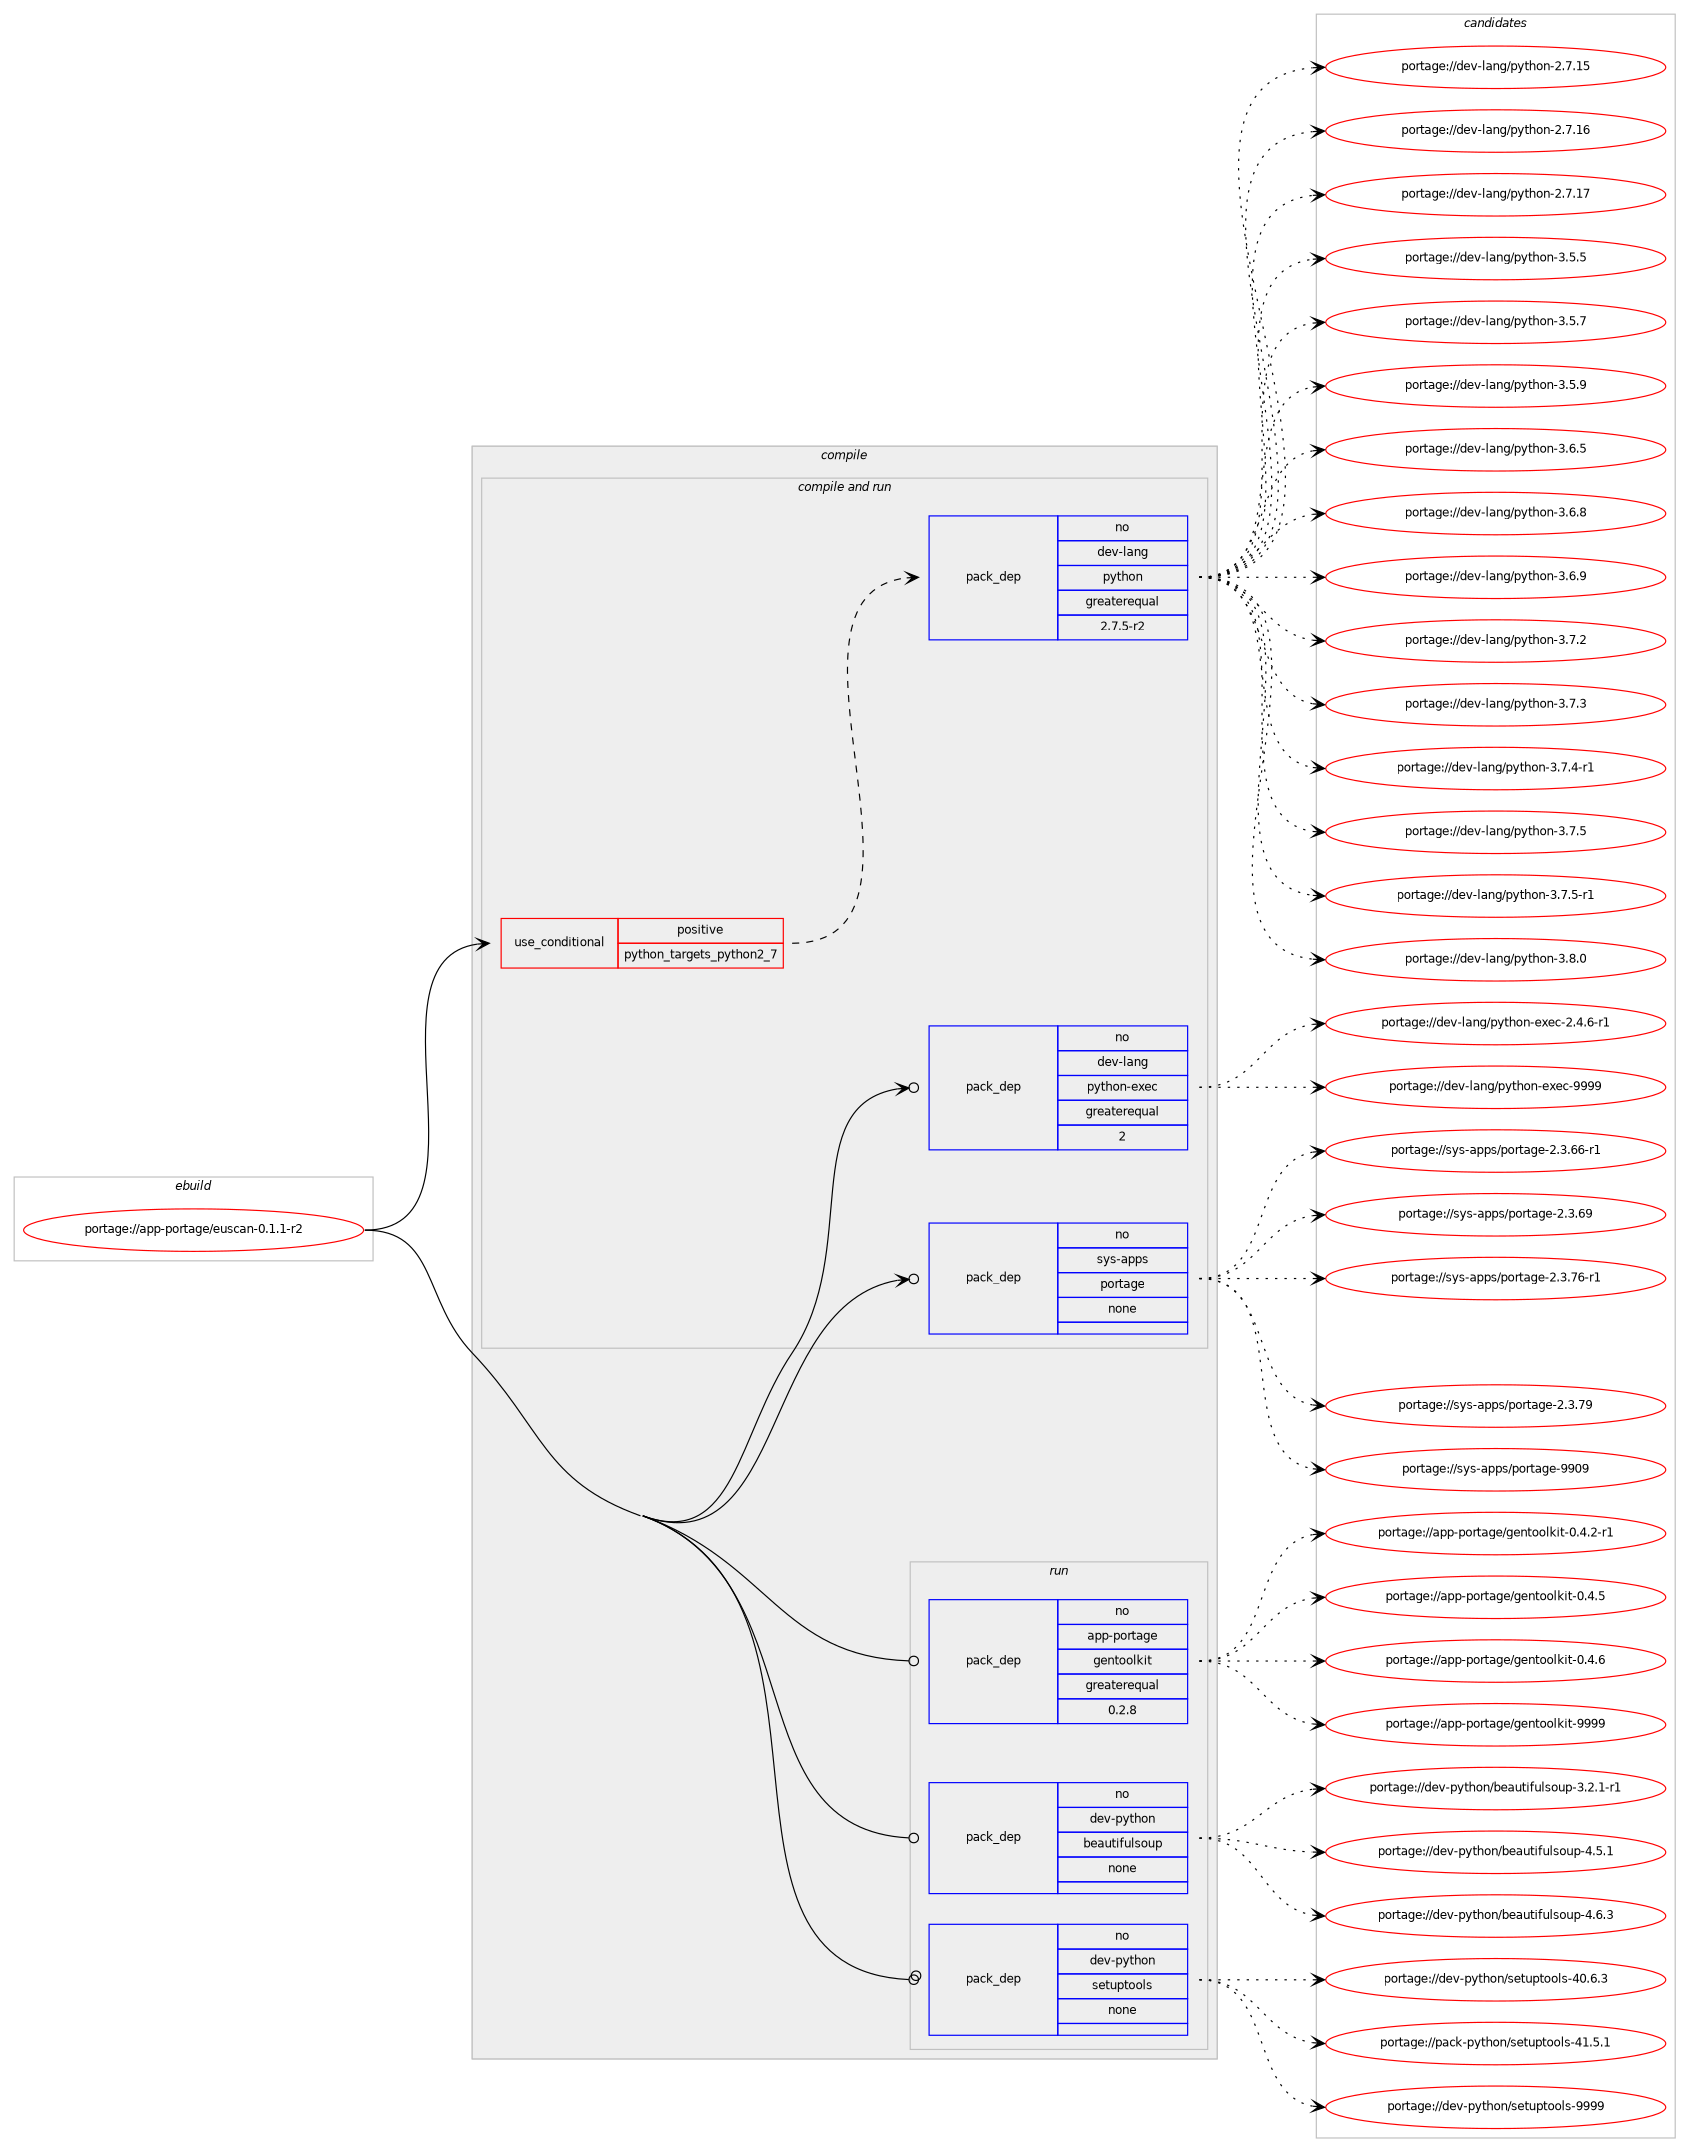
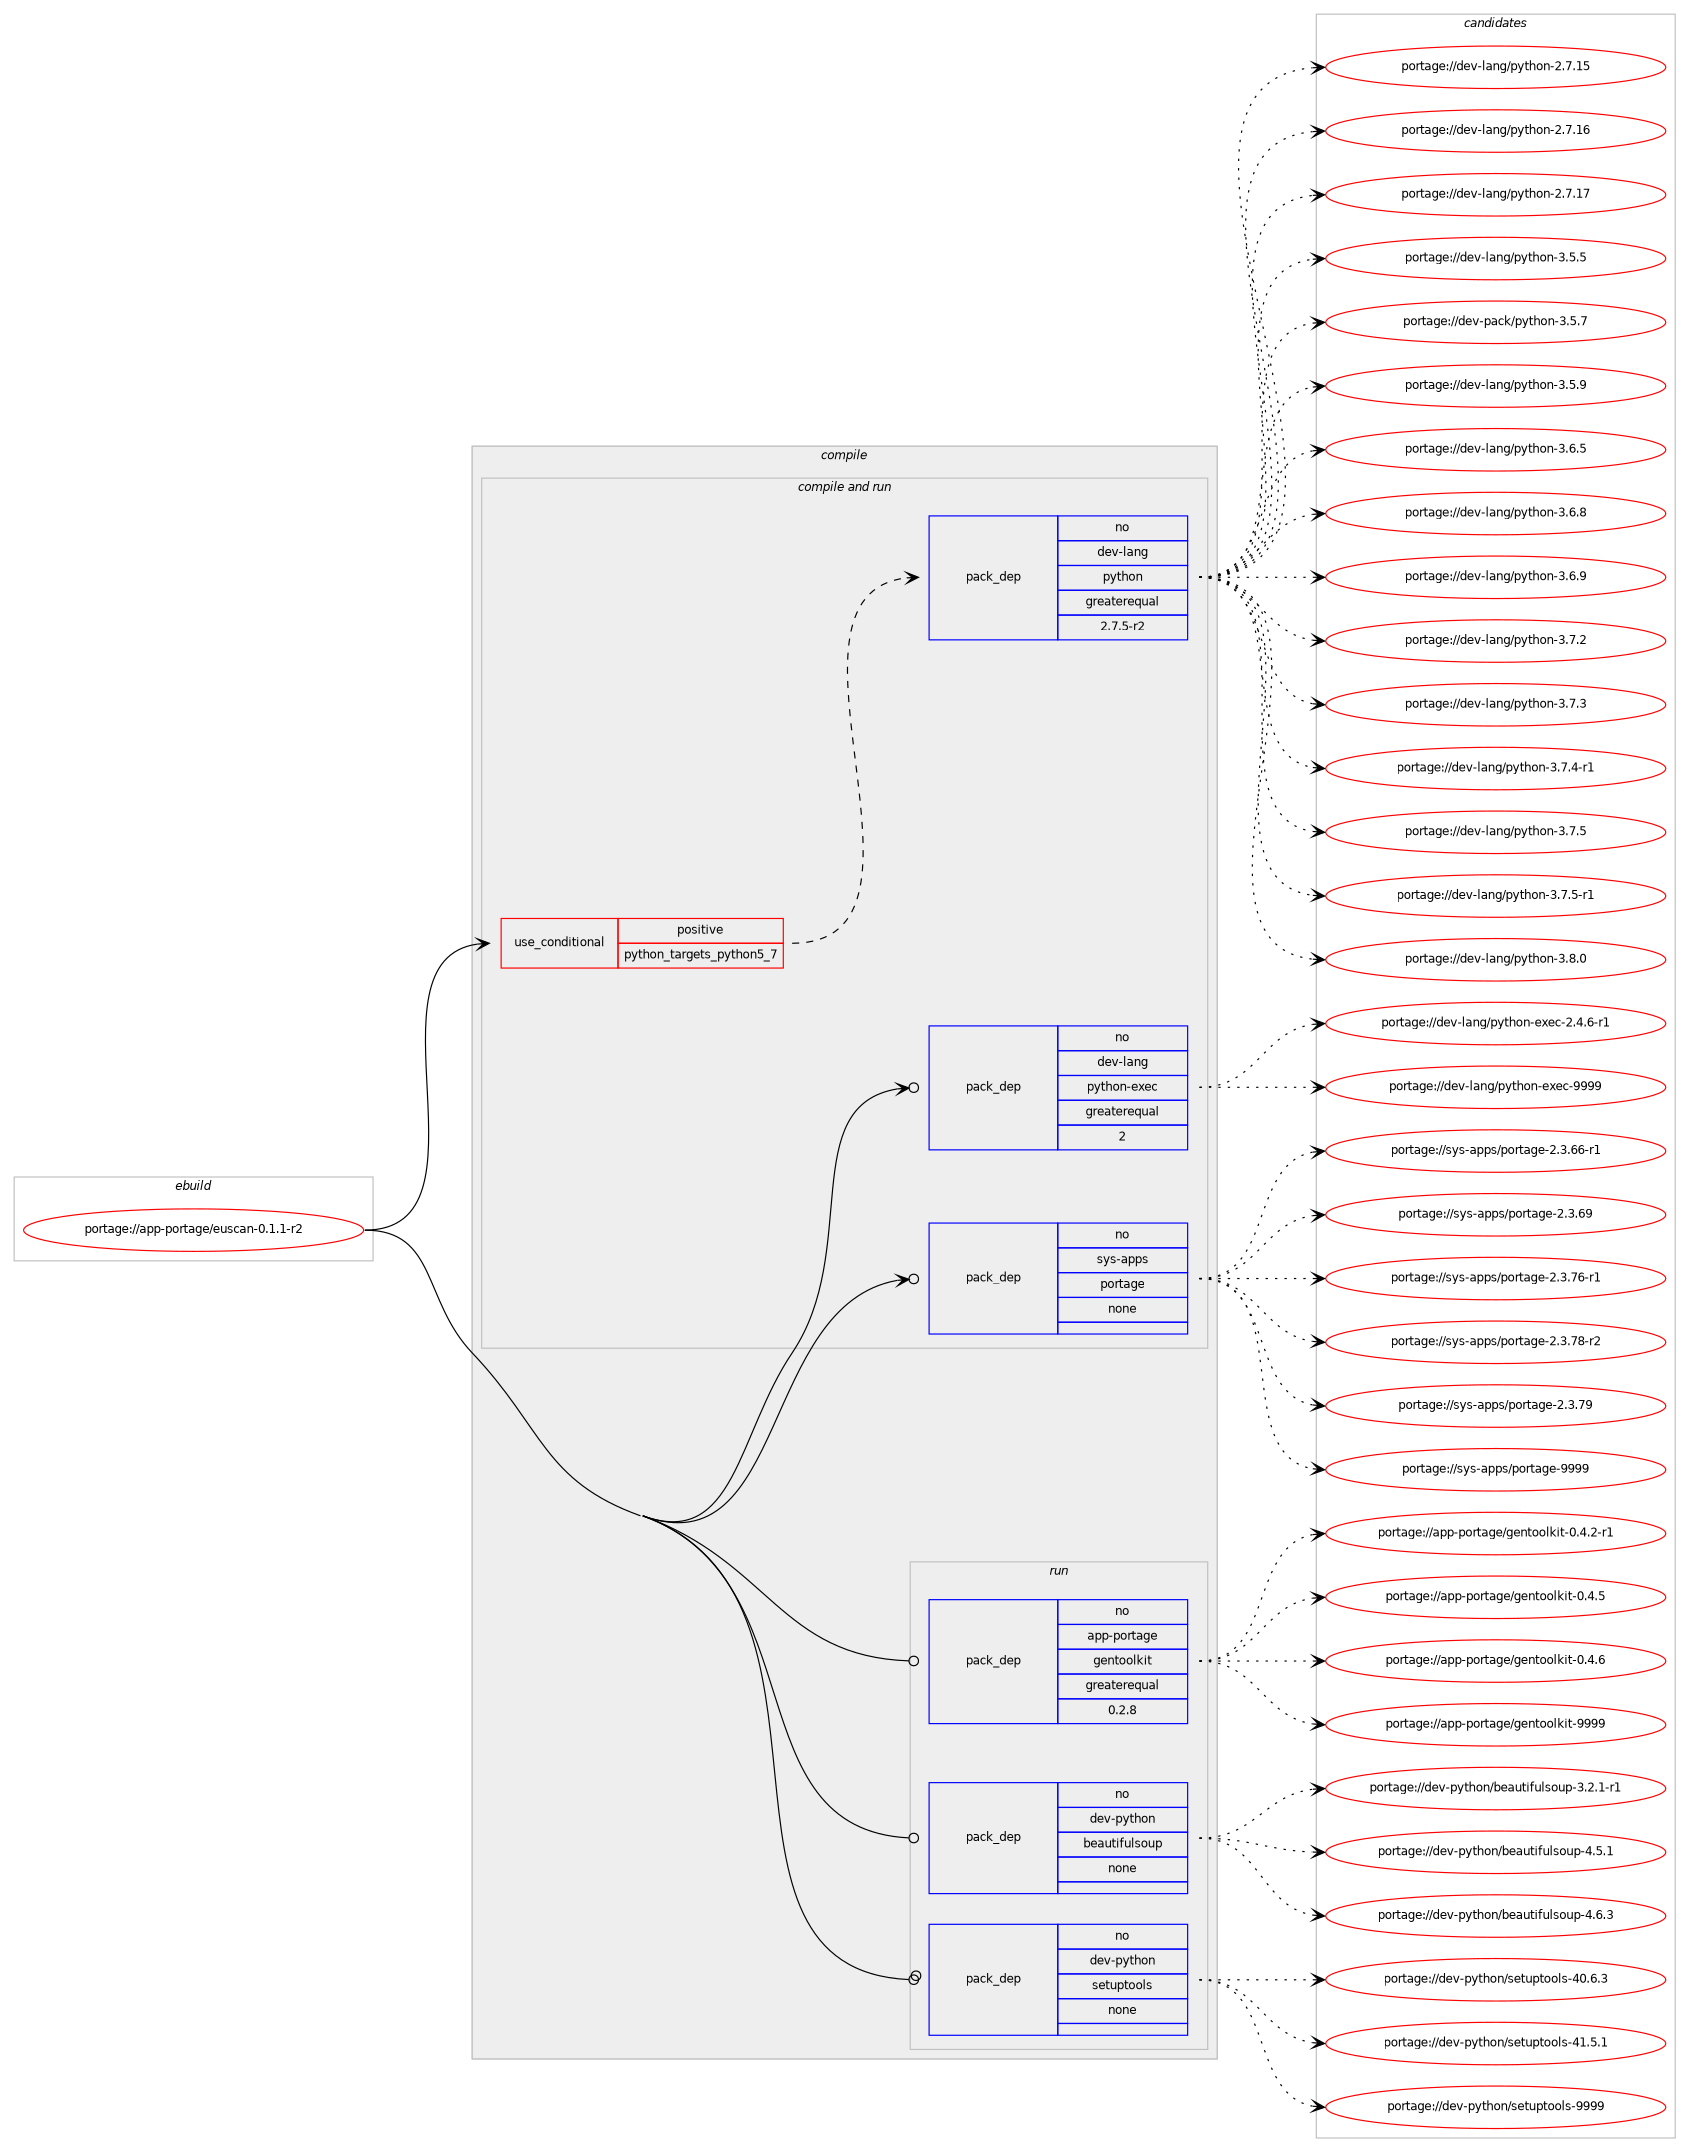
(1496, 322) -> (1496, 322)
(701, 955) -> (701, 955)
none -> (1496, 1342)
(1496, 1470) -> (1496, 1470)
(1496, 2044) -> (1496, 2044)
